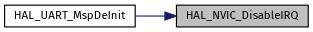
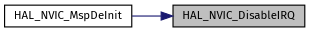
(70, 16) -> (68, 16)
